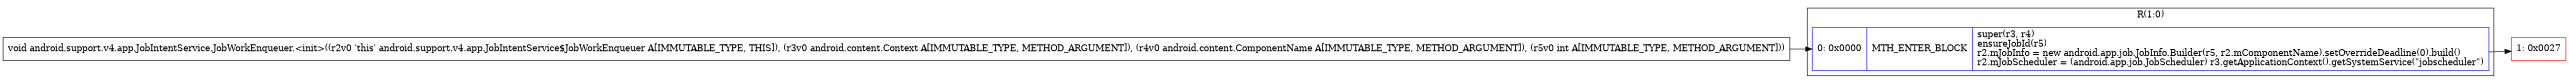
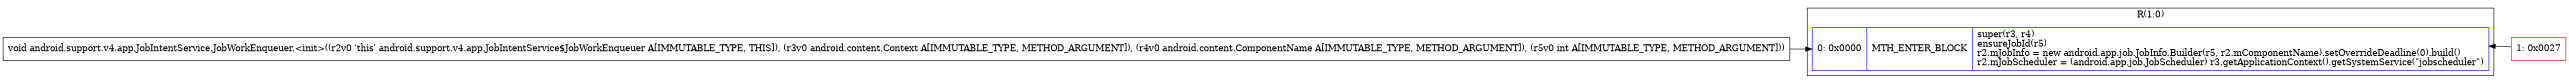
(2498, 52) -> (2503, 47)
